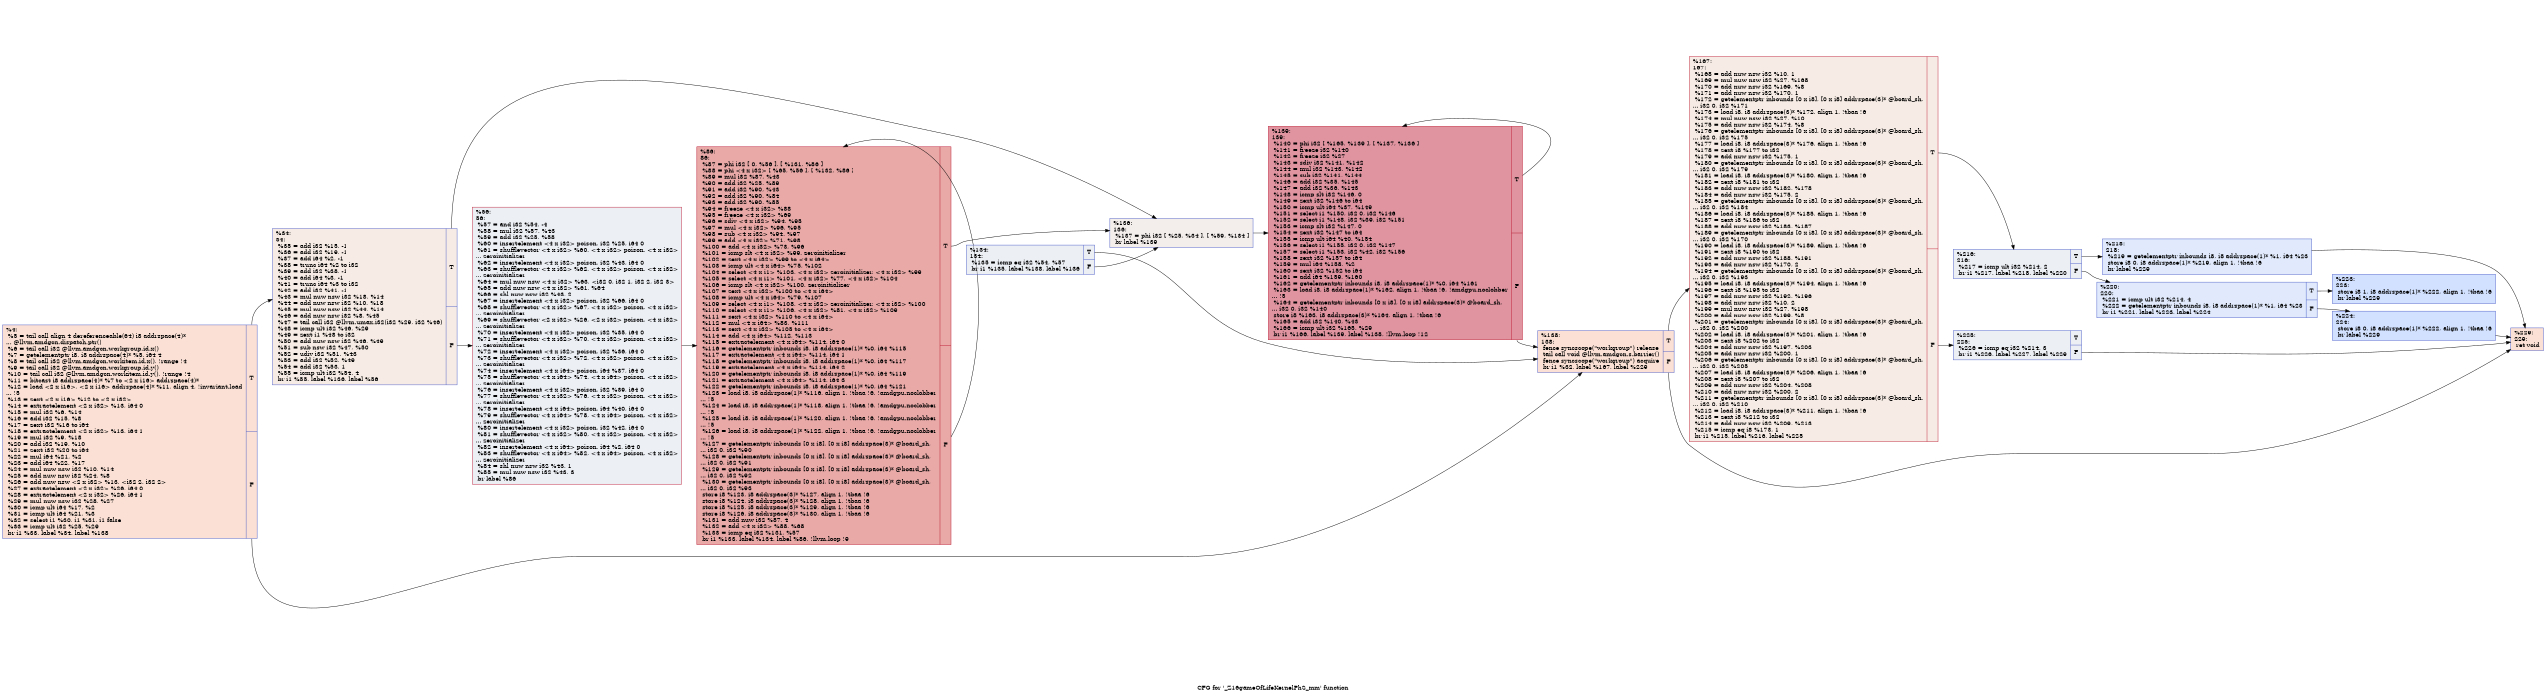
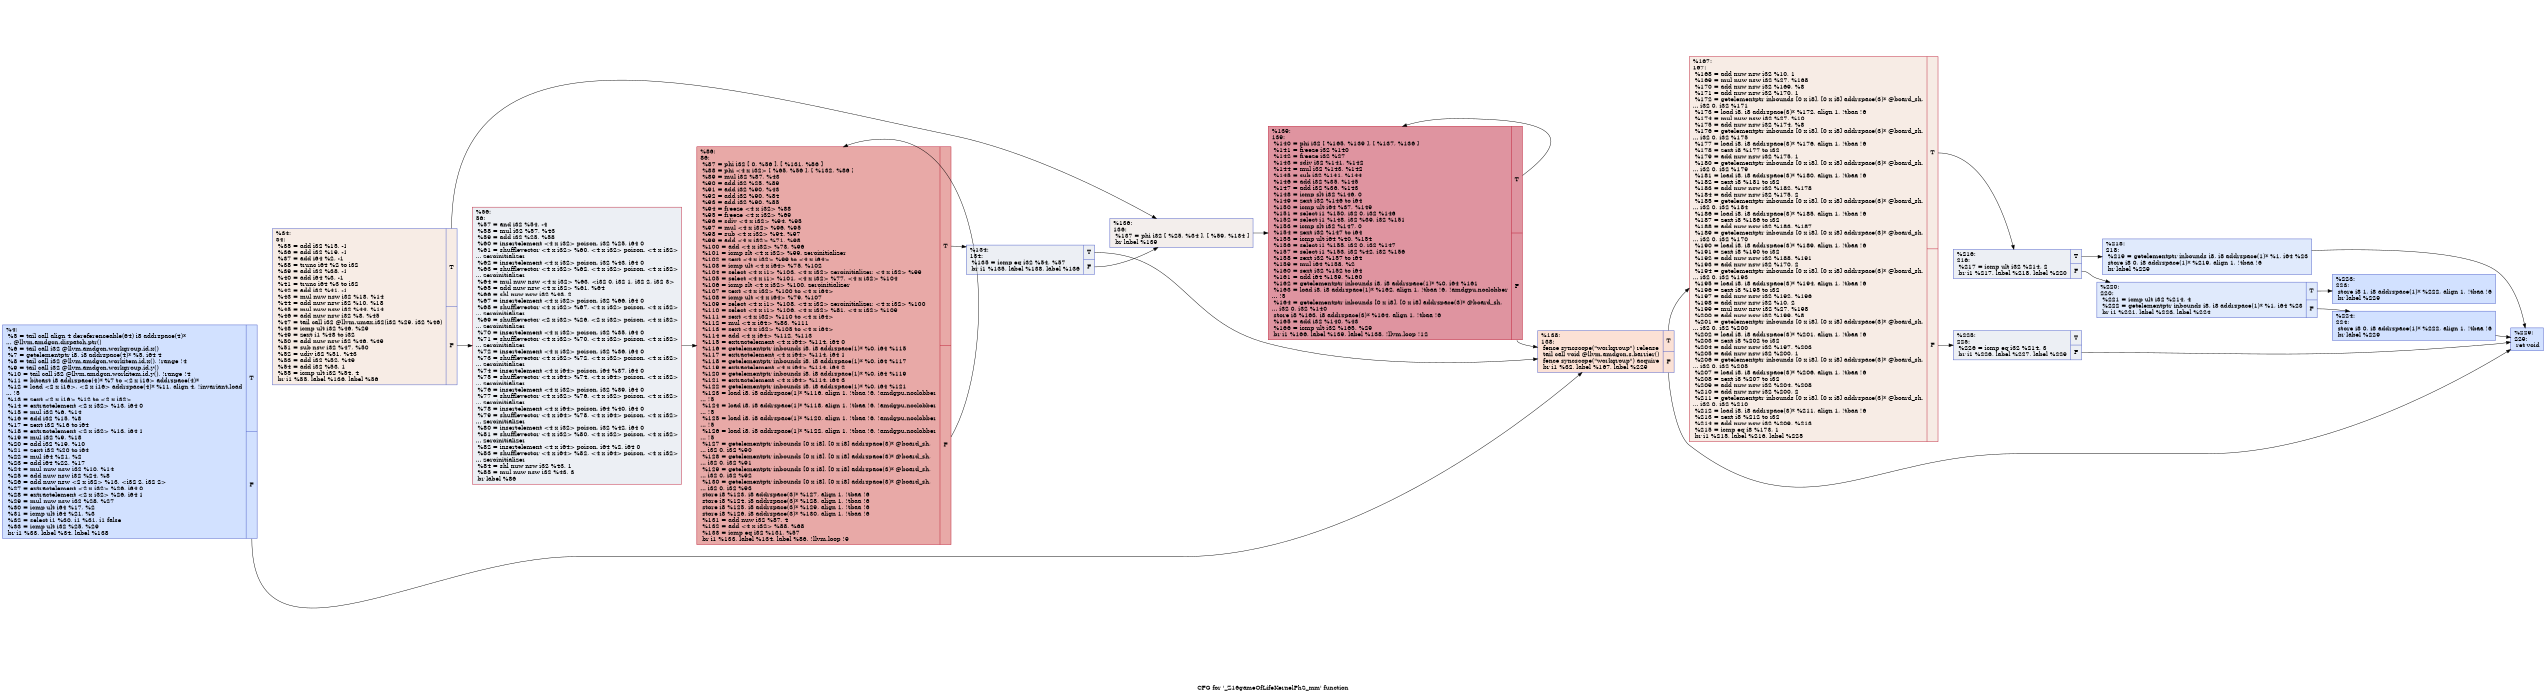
(1027, 233) -> (956, 246)
(256, 310) -> none
(2527, 339) -> (2527, 339)
(130, 432) -> (130, 432)
